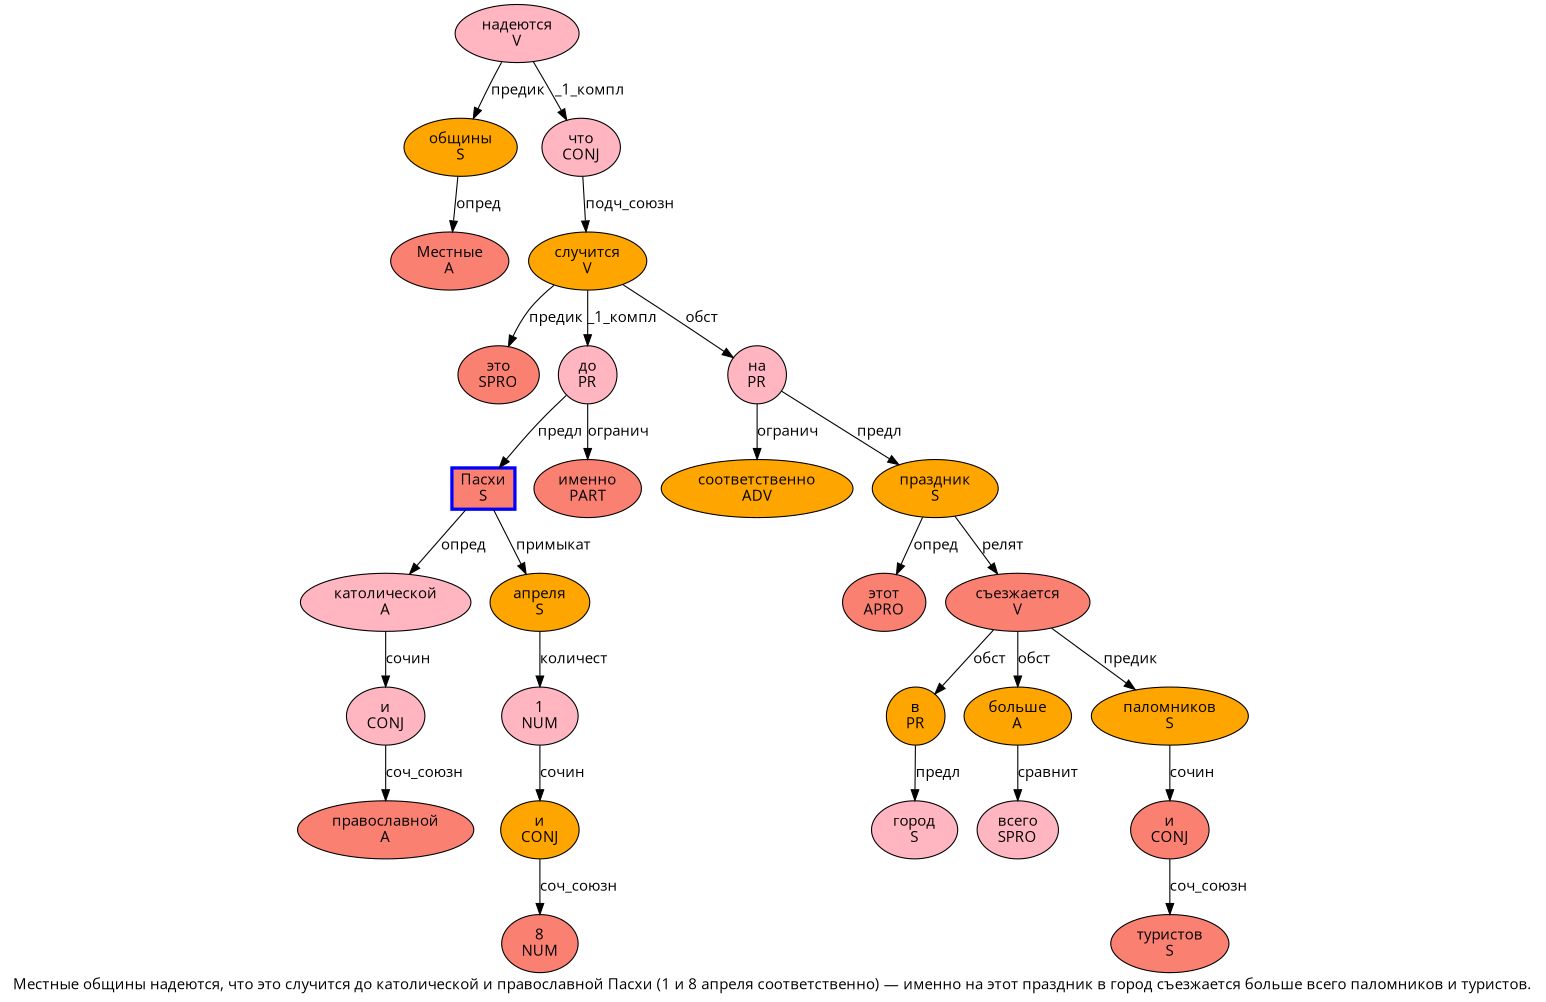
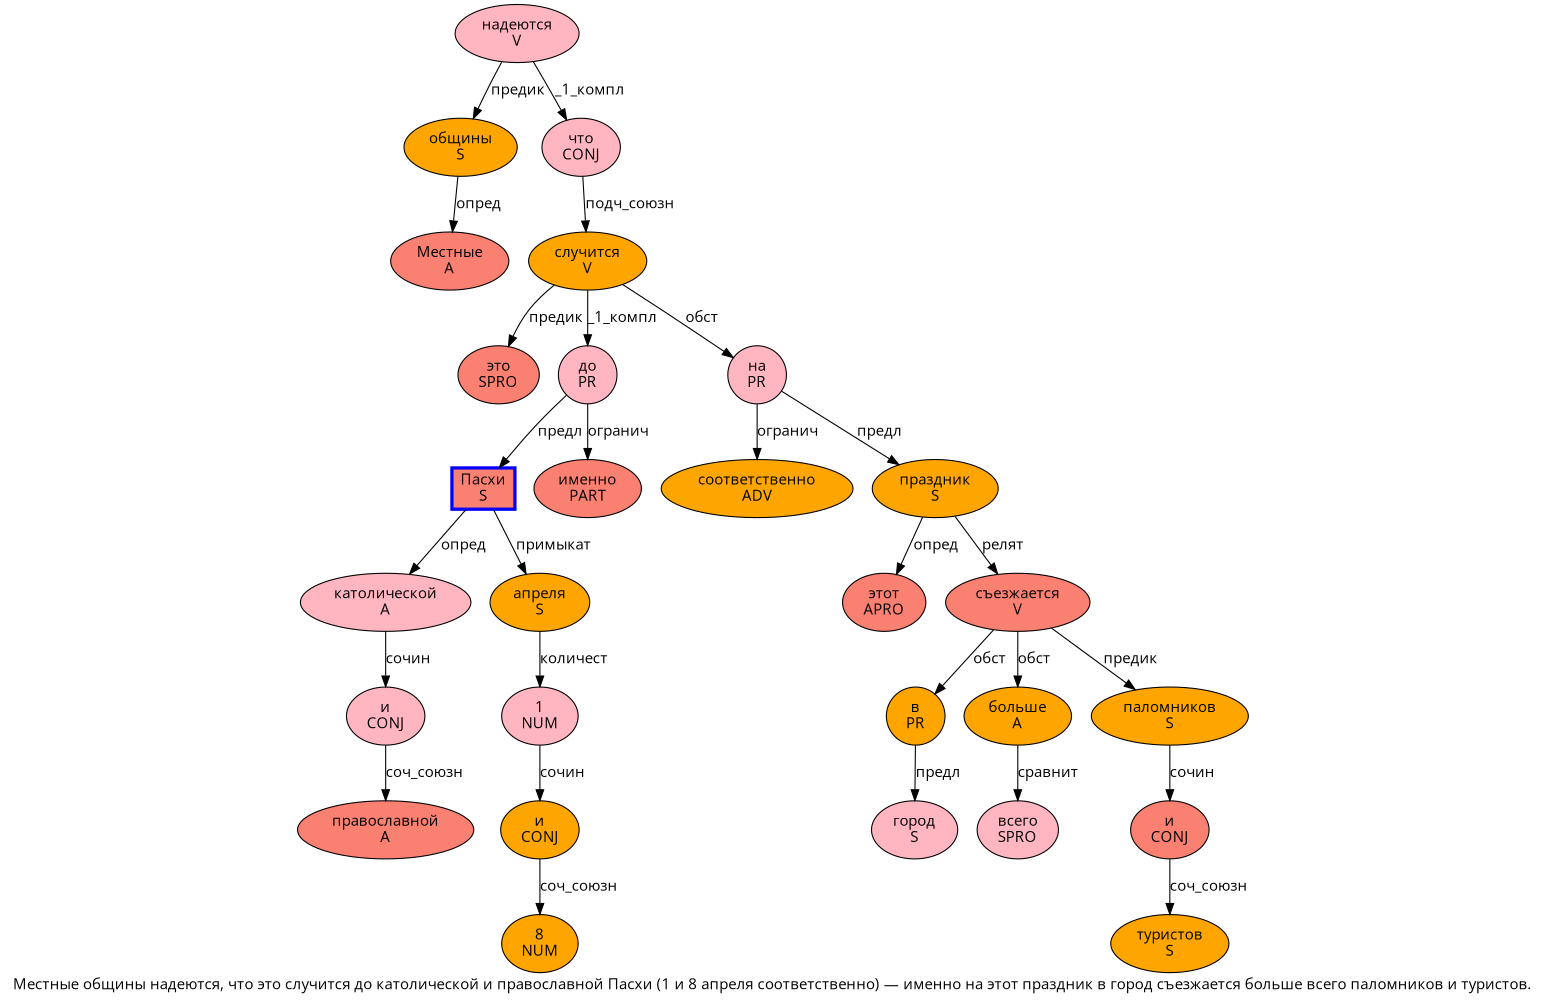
(540, 944) -> (540, 944)
(1170, 944) -> (1170, 944)
